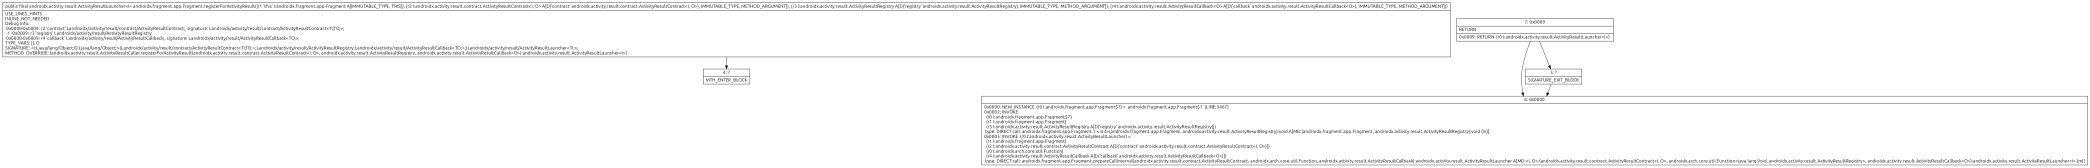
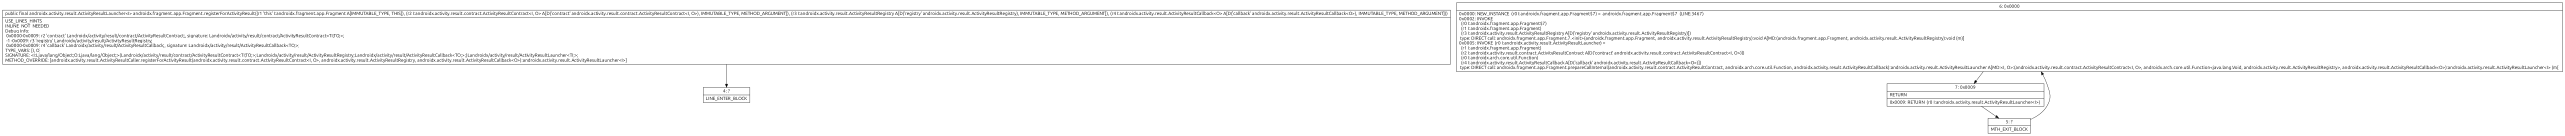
(1523, 66) -> (1980, 76)
(727, 80) -> (727, 99)
(1554, 80) -> (2009, 129)
